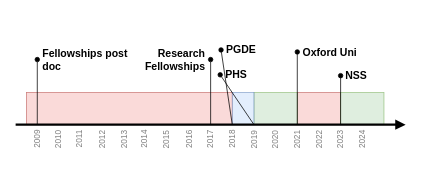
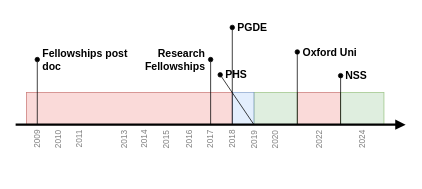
(248, 50) -> (259, 27)
(102, 149) -> none
(297, 149) -> none
(340, 149) -> none
